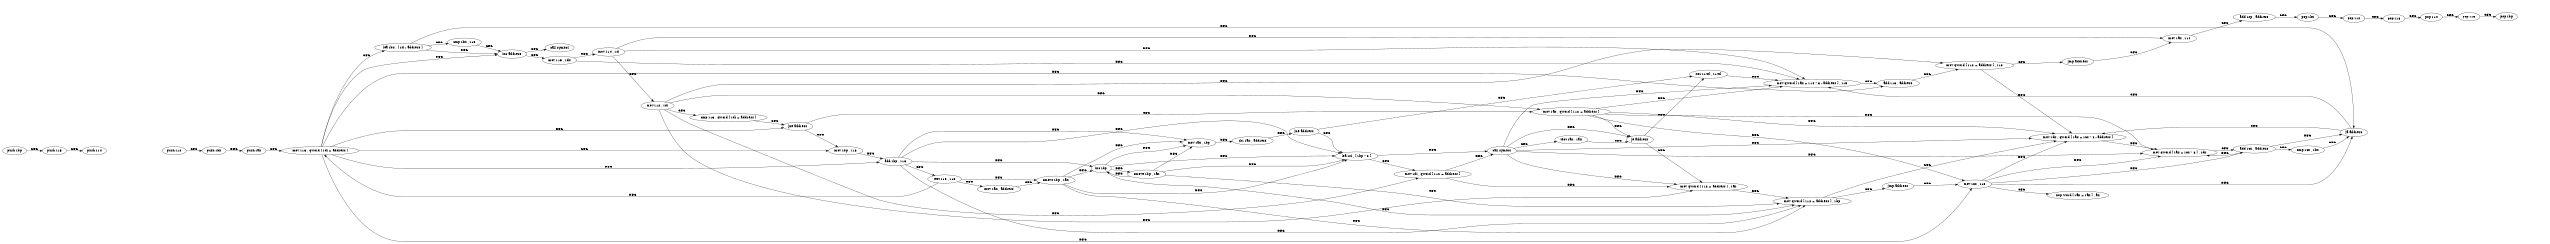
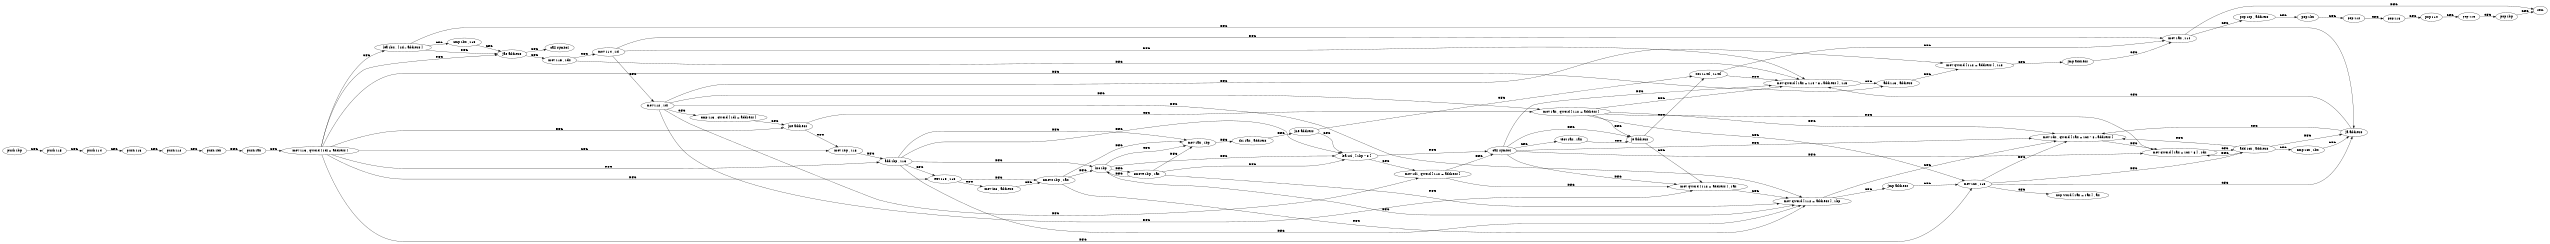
none -> (2540, 10)
(2254, 17) -> (2254, 17)
none -> (1940, 47)
(512, 54) -> (512, 54)
(2025, 101) -> (2181, 142)
none -> (1242, 112)
(1756, 135) -> (1756, 135)
(1147, 148) -> (1147, 148)
none -> (134, 151)
(2071, 166) -> none
(2225, 183) -> (2225, 183)
(999, 189) -> (999, 189)
(1433, 191) -> (1433, 191)
(1756, 191) -> (1756, 191)
(1206, 193) -> none
(628, 197) -> (624, 179)
